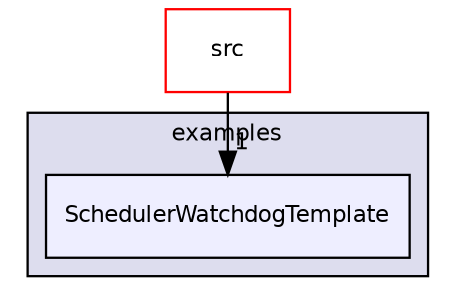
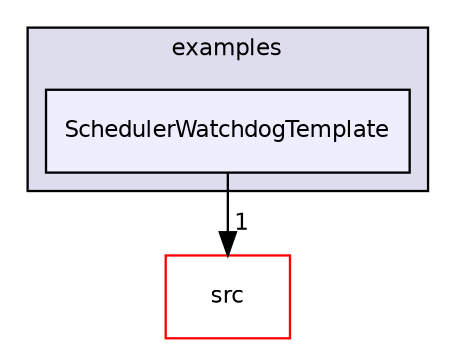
(228, 127) -> (228, 206)
